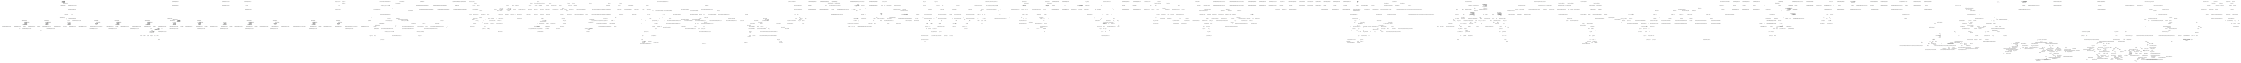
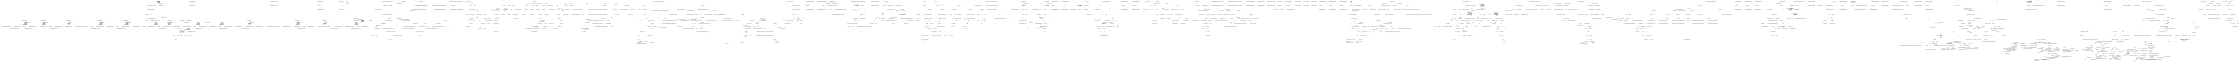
none -> (183, 21)
